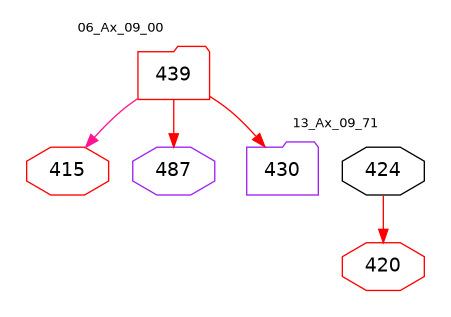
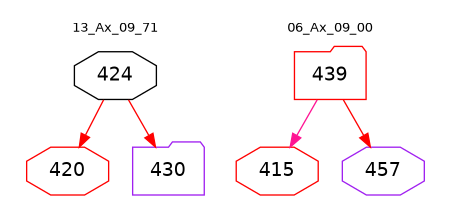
(244, 124) -> (139, 118)
(174, 171) -> (383, 171)
